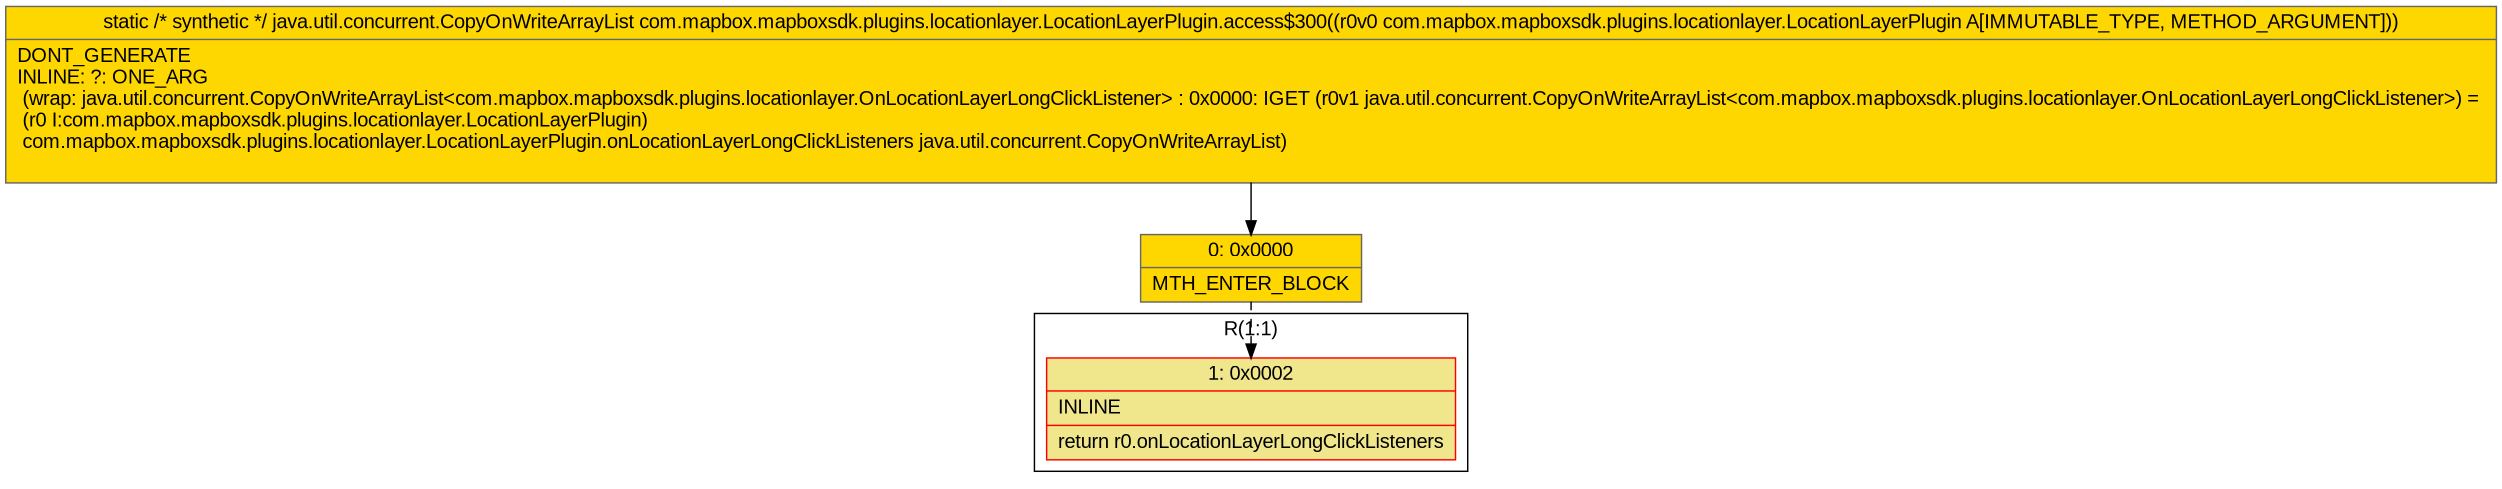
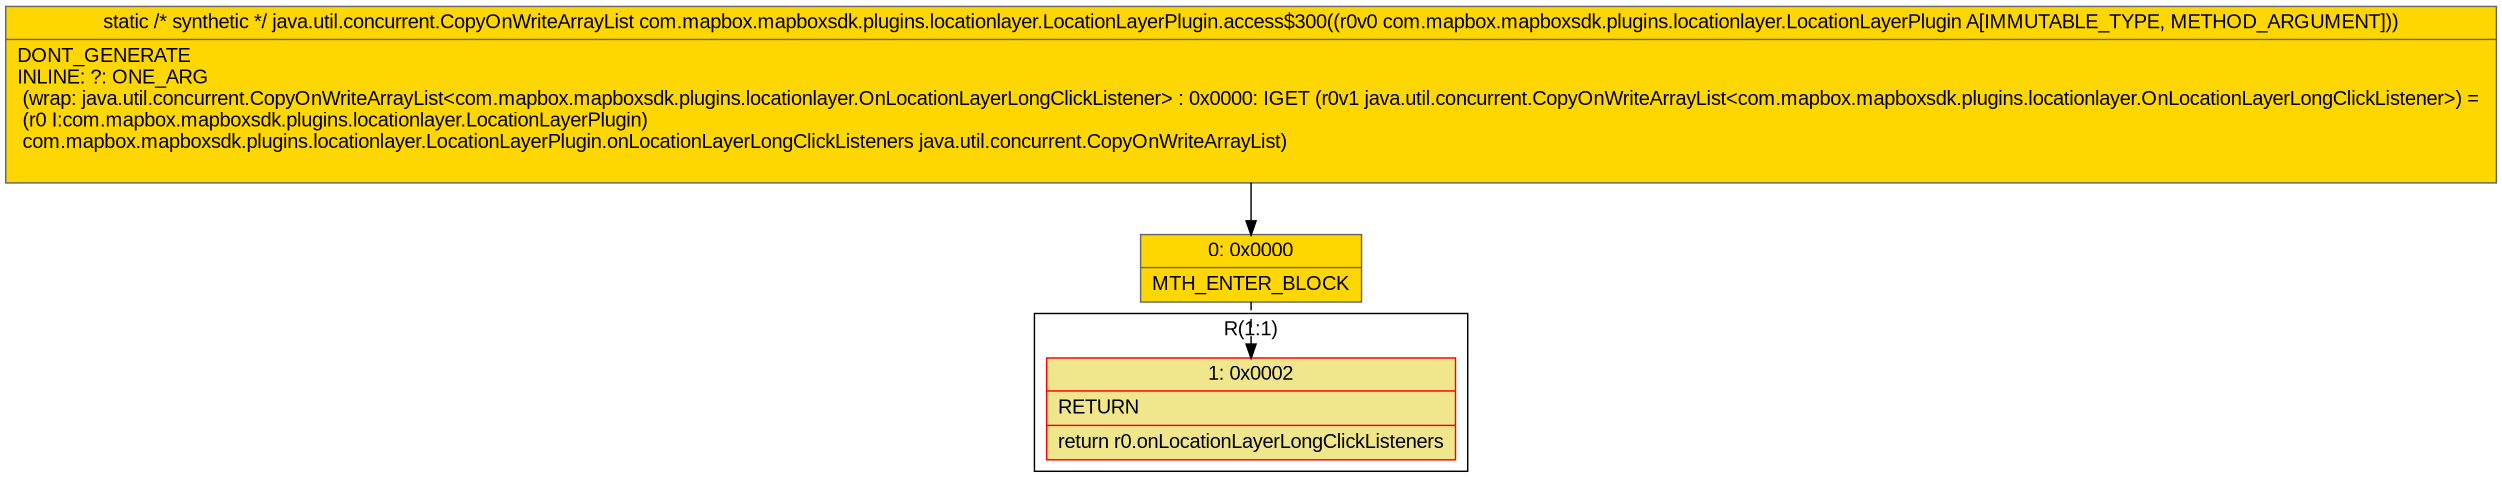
(1090, 407) -> (1099, 407)
